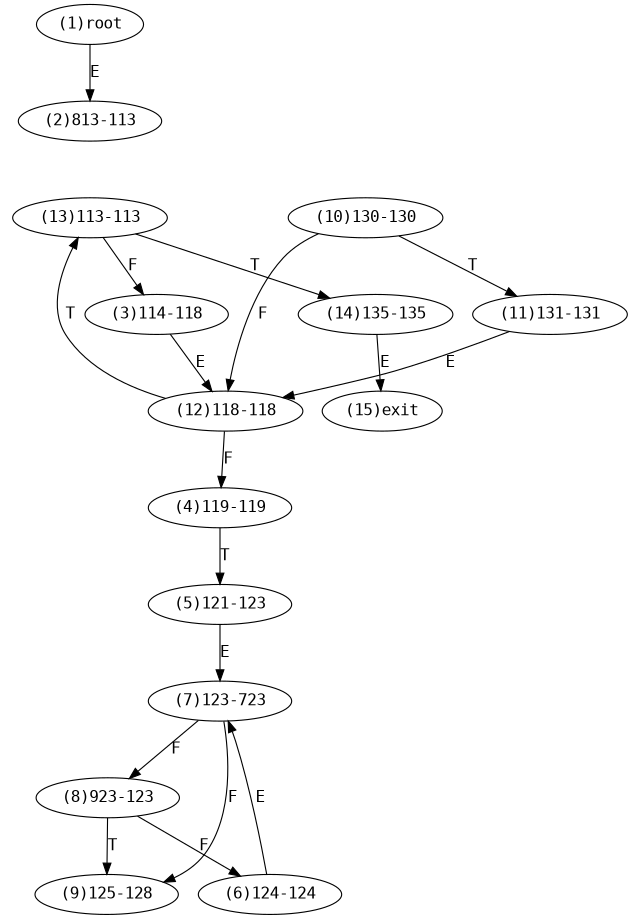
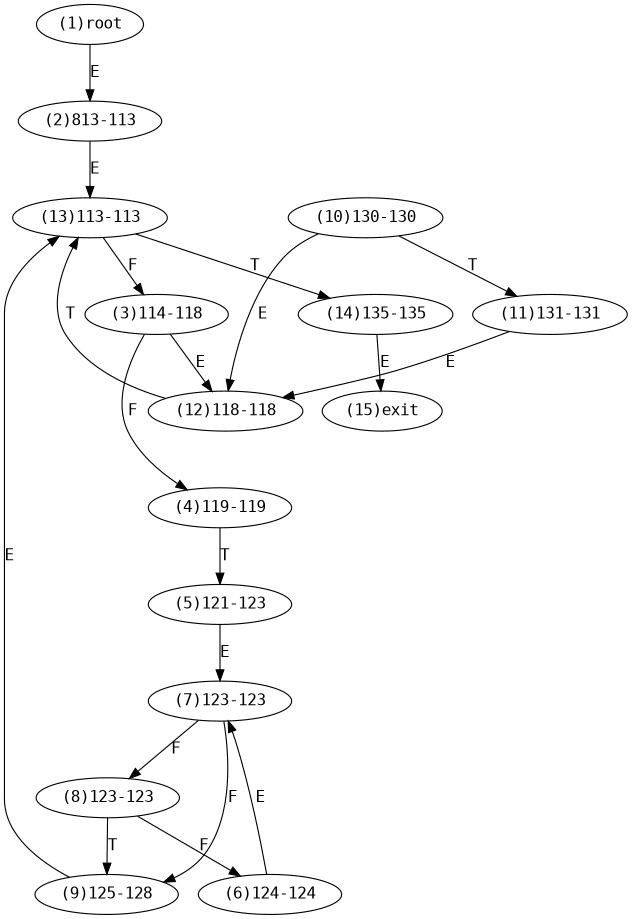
none -> (90, 164)
(263, 314) -> (263, 314)
(223, 454) -> (123, 417)
none -> (4, 566)
(220, 701) -> (220, 701)
(108, 798) -> (108, 798)
